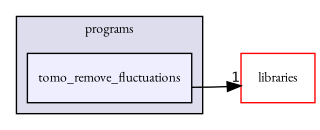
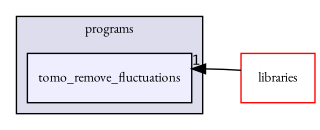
(211, 87) -> (223, 69)
